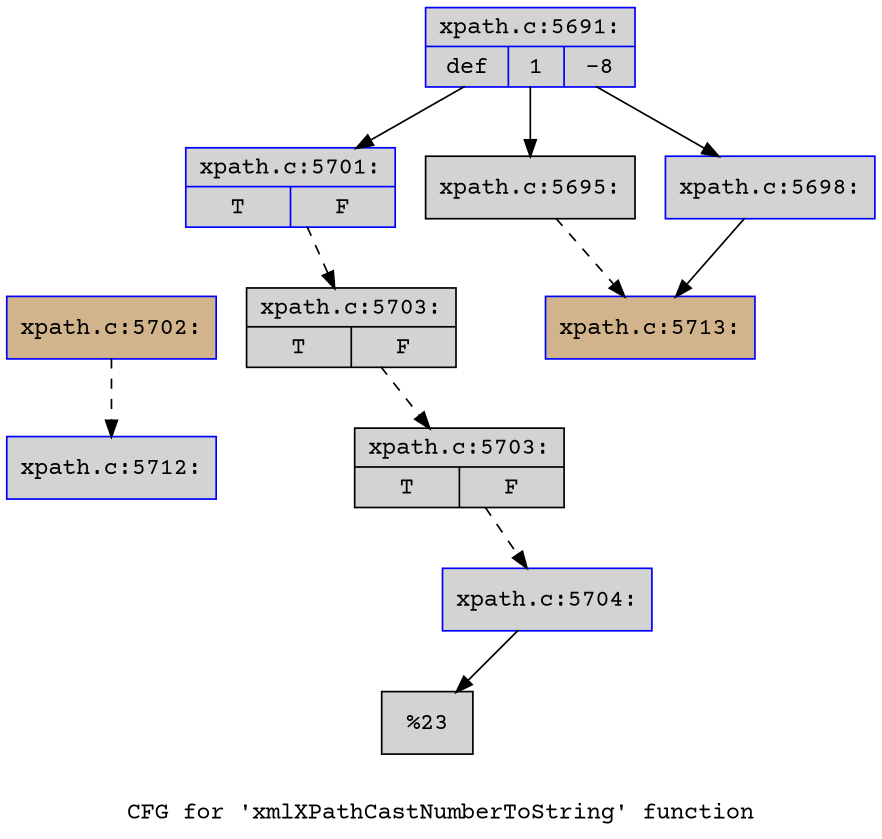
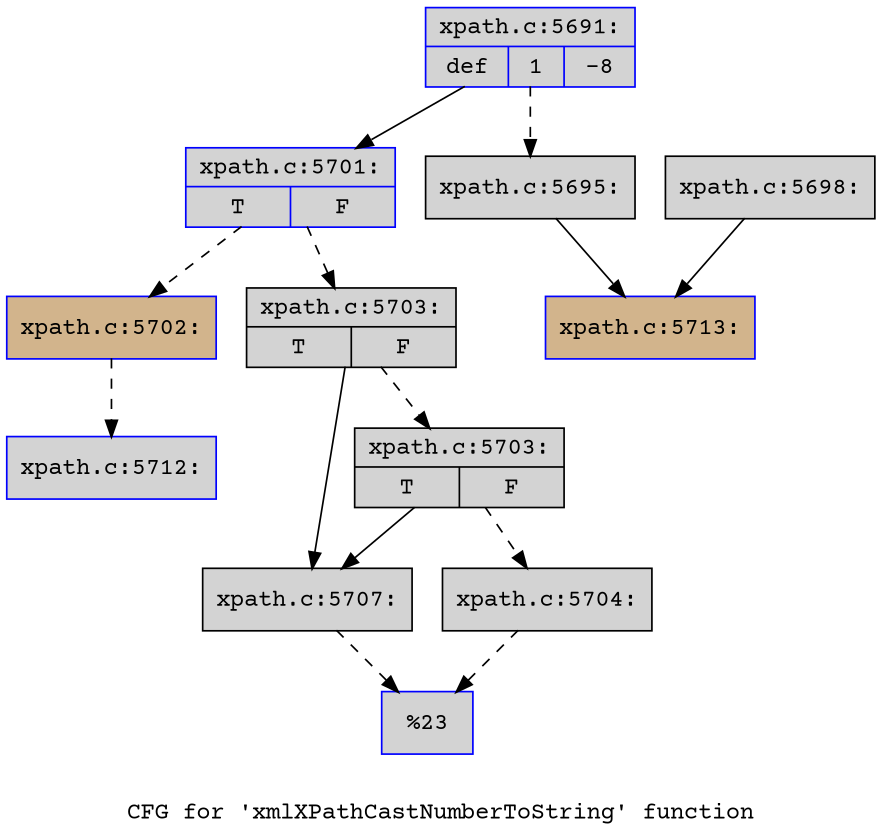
(530, 113) -> (530, 113)
(650, 117) -> none
(770, 187) -> (770, 187)
(584, 251) -> (584, 251)
none -> (203, 256)
none -> (307, 600)
(547, 600) -> (547, 600)
(493, 655) -> (493, 655)
(427, 723) -> (427, 723)
